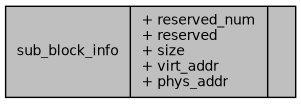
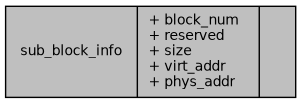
(199, 20) -> (194, 20)
